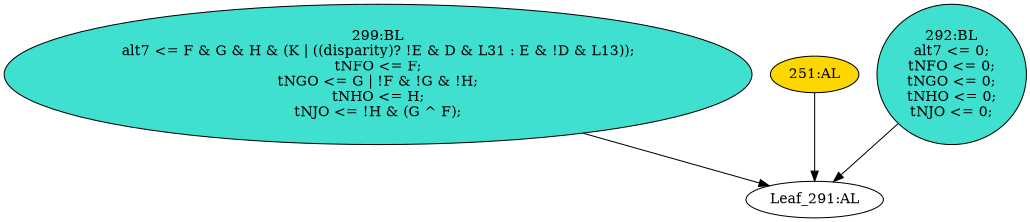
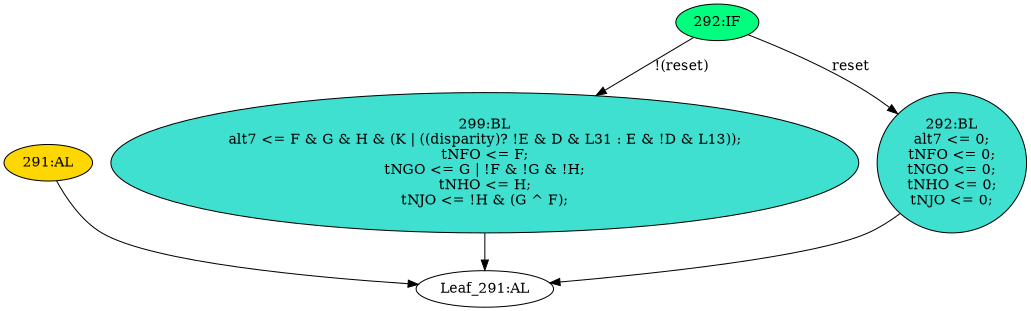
none -> (717, 22)
(815, 74) -> (48, 163)
